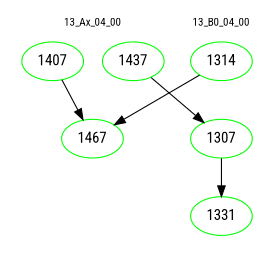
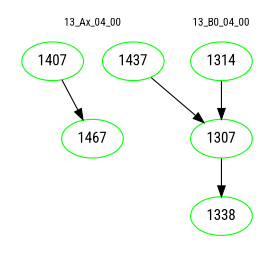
(162, 97) -> (221, 95)
(221, 216) -> (221, 216)
